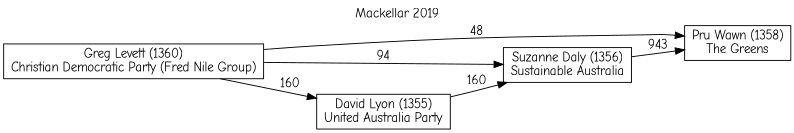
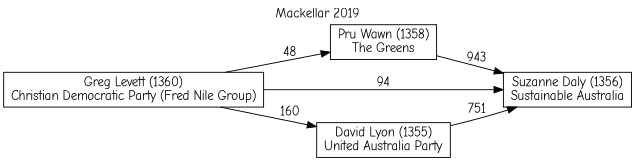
(653, 54) -> (465, 63)
(477, 81) -> (477, 109)
